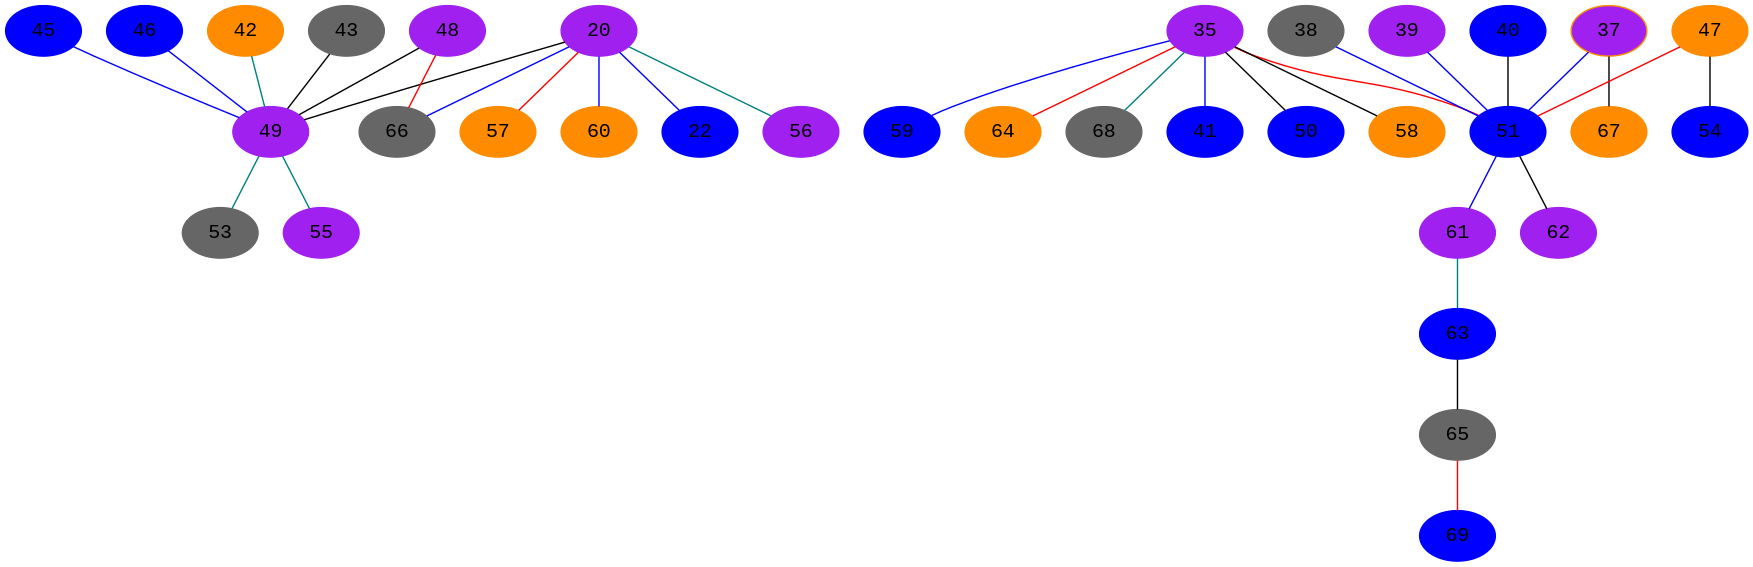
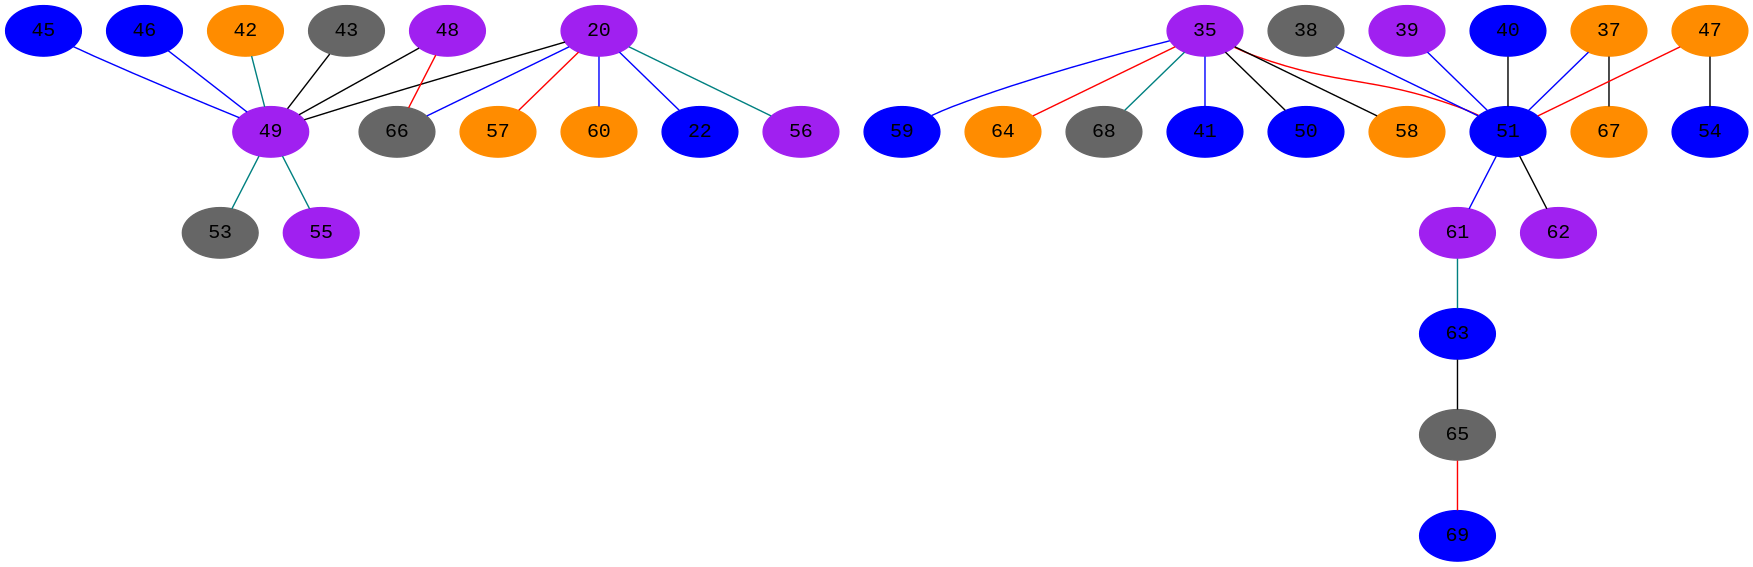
(1609, 31) -> (1609, 31)
